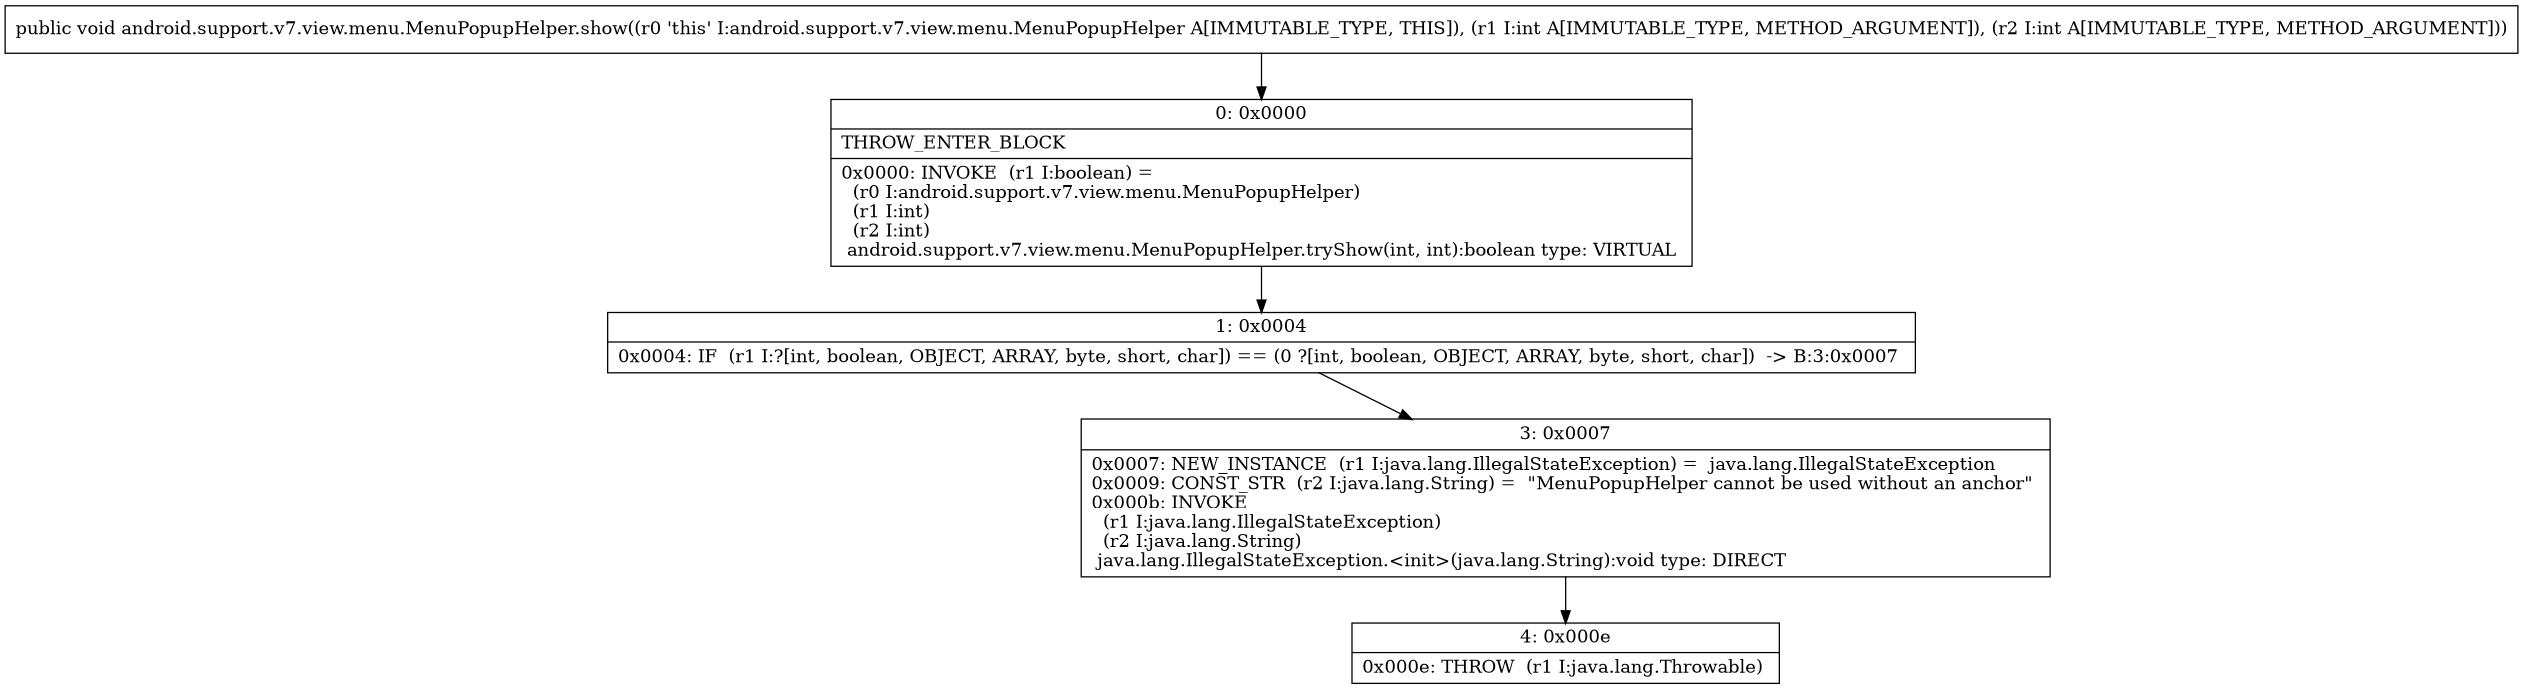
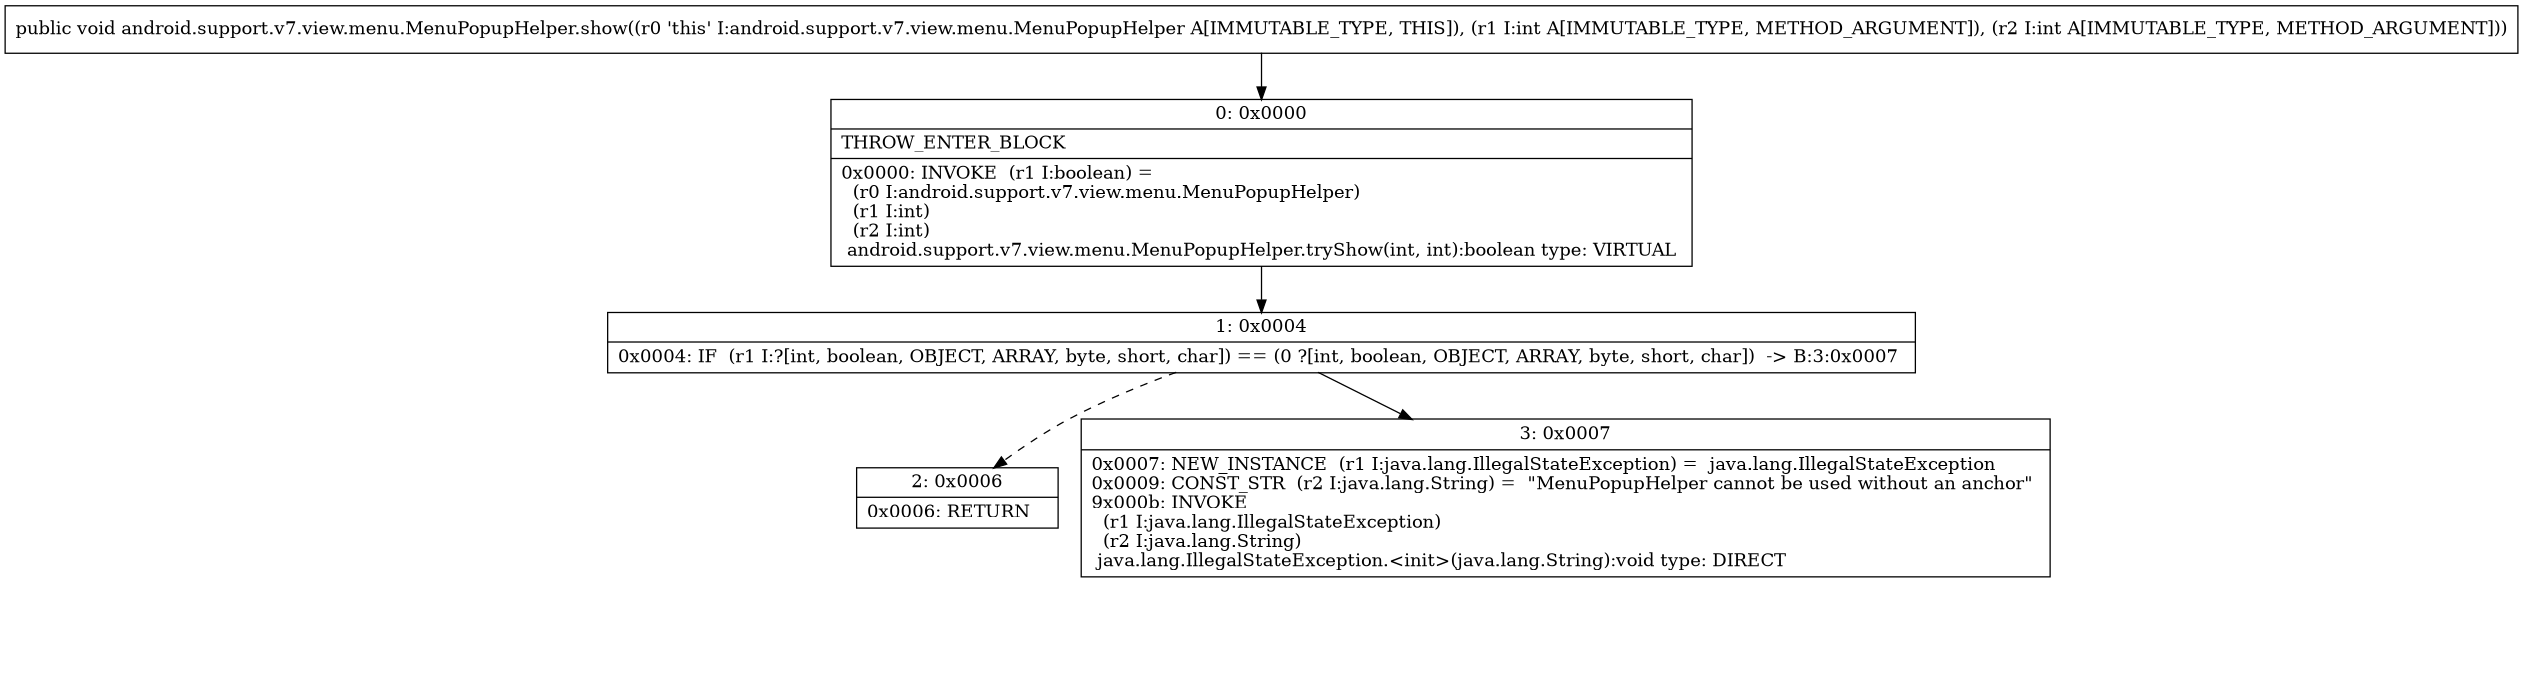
none -> (957, 498)
(1176, 503) -> (1176, 503)
(1566, 653) -> none
